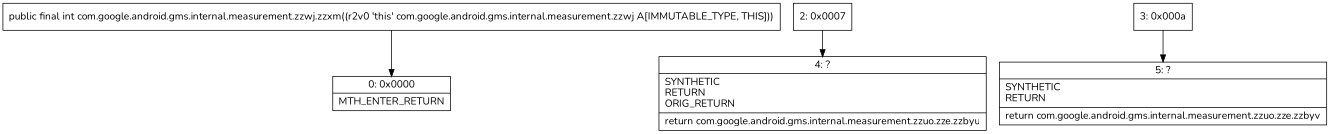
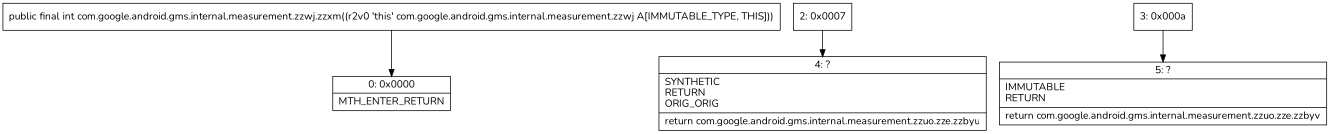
(1033, 87) -> (1035, 87)
(700, 104) -> (692, 104)
